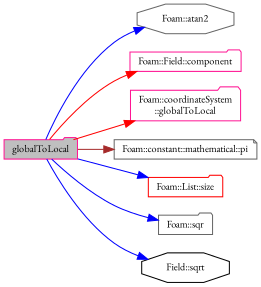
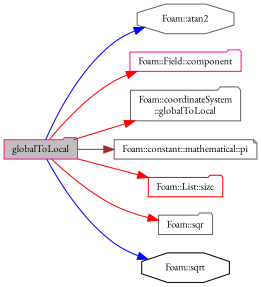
(186, 106) -> (186, 106)
(108, 167) -> (108, 167)
(96, 195) -> (96, 195)
(186, 268) -> (186, 268)
